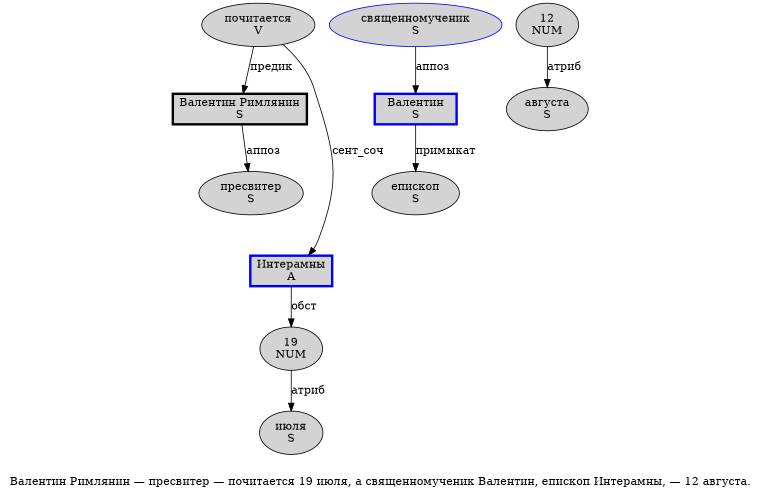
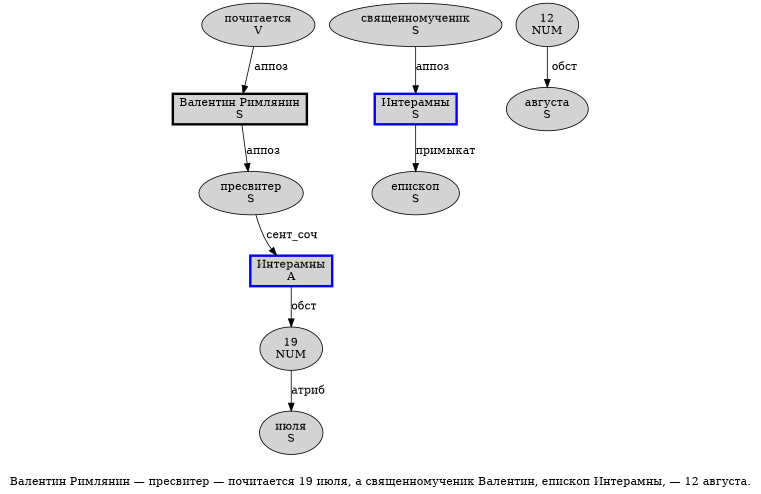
(416, 25) -> (416, 25)
(272, 67) -> (272, 67)
(565, 67) -> (565, 67)
(416, 109) -> (416, 109)
(329, 142) -> (262, 233)
